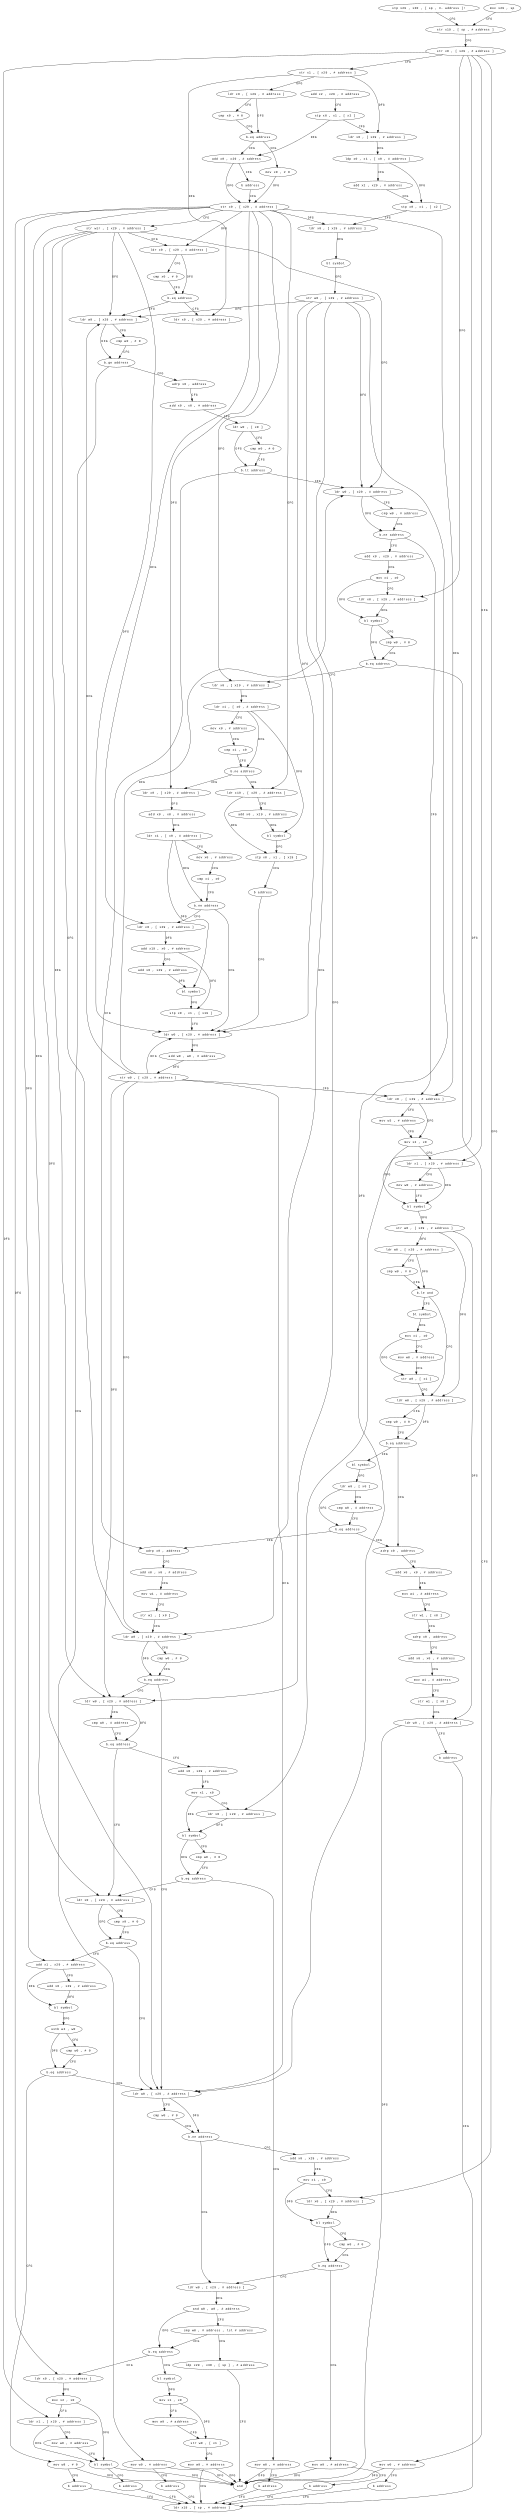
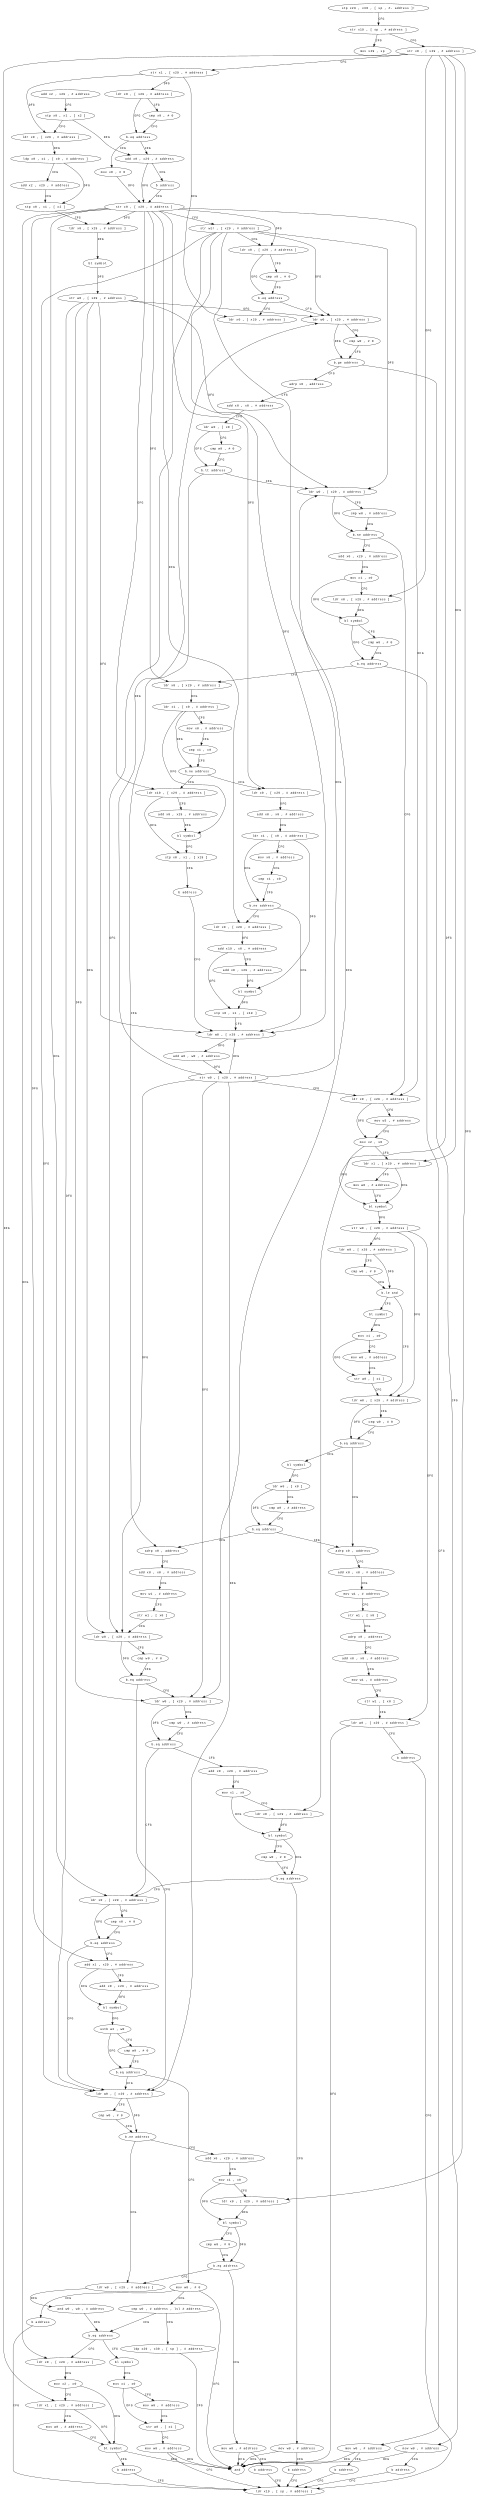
(485, 18) -> (376, 39)
(217, 2318) -> (178, 2297)
